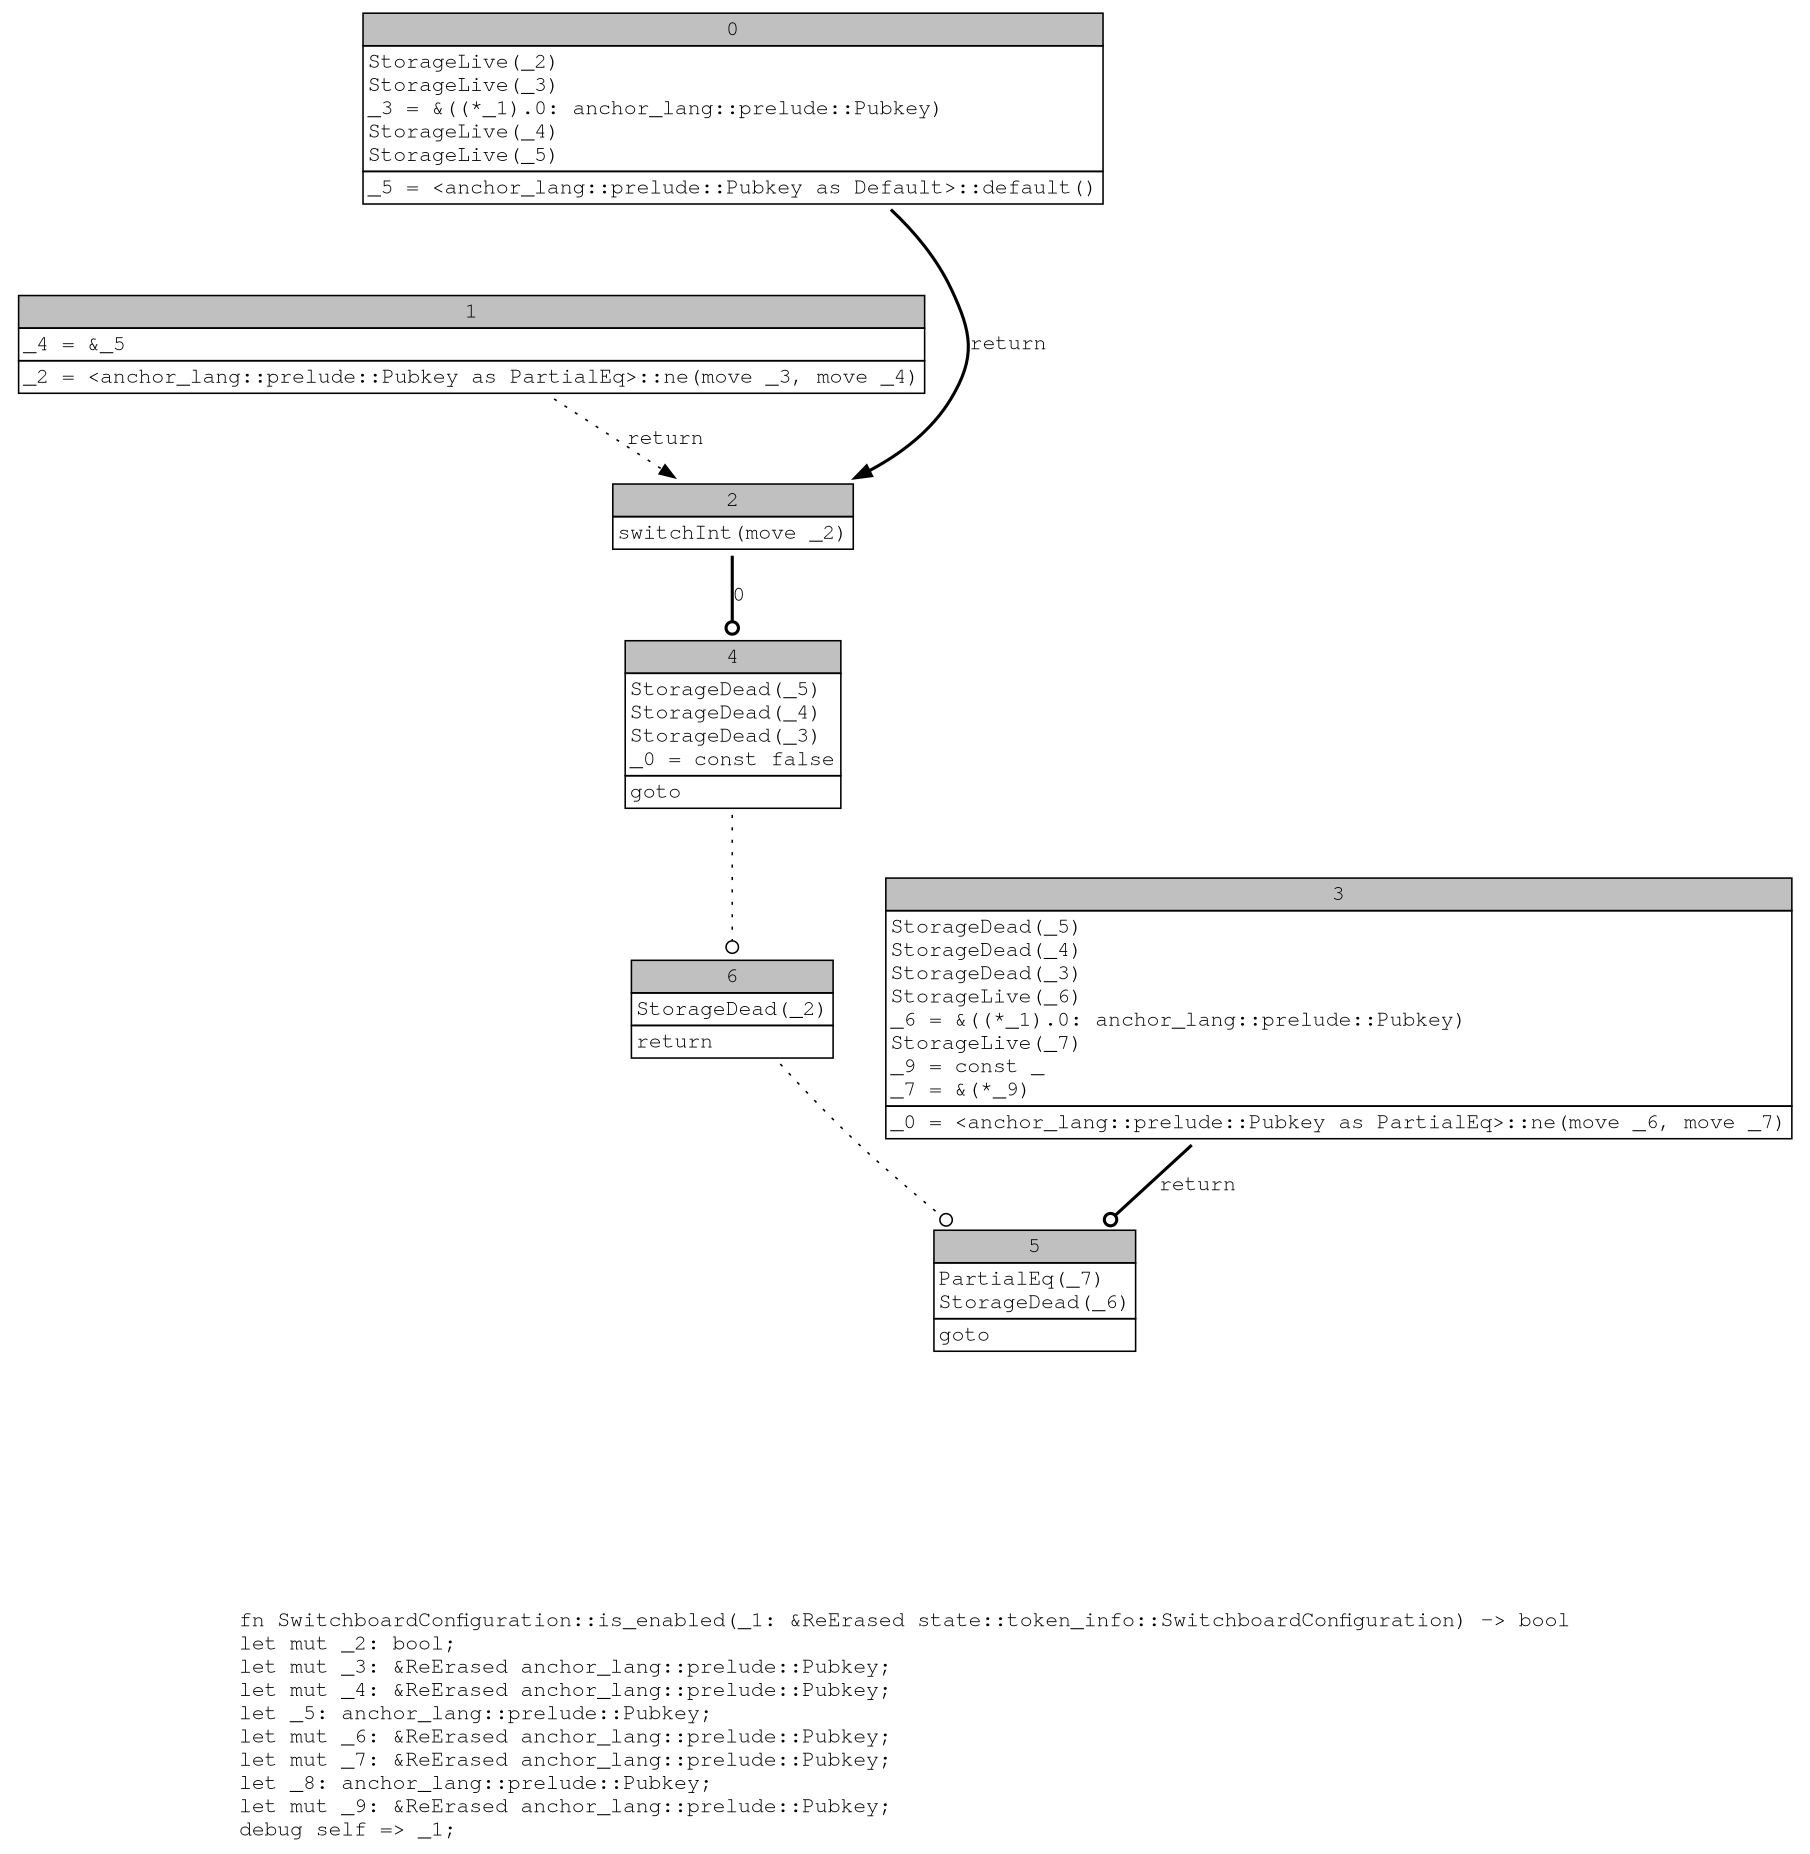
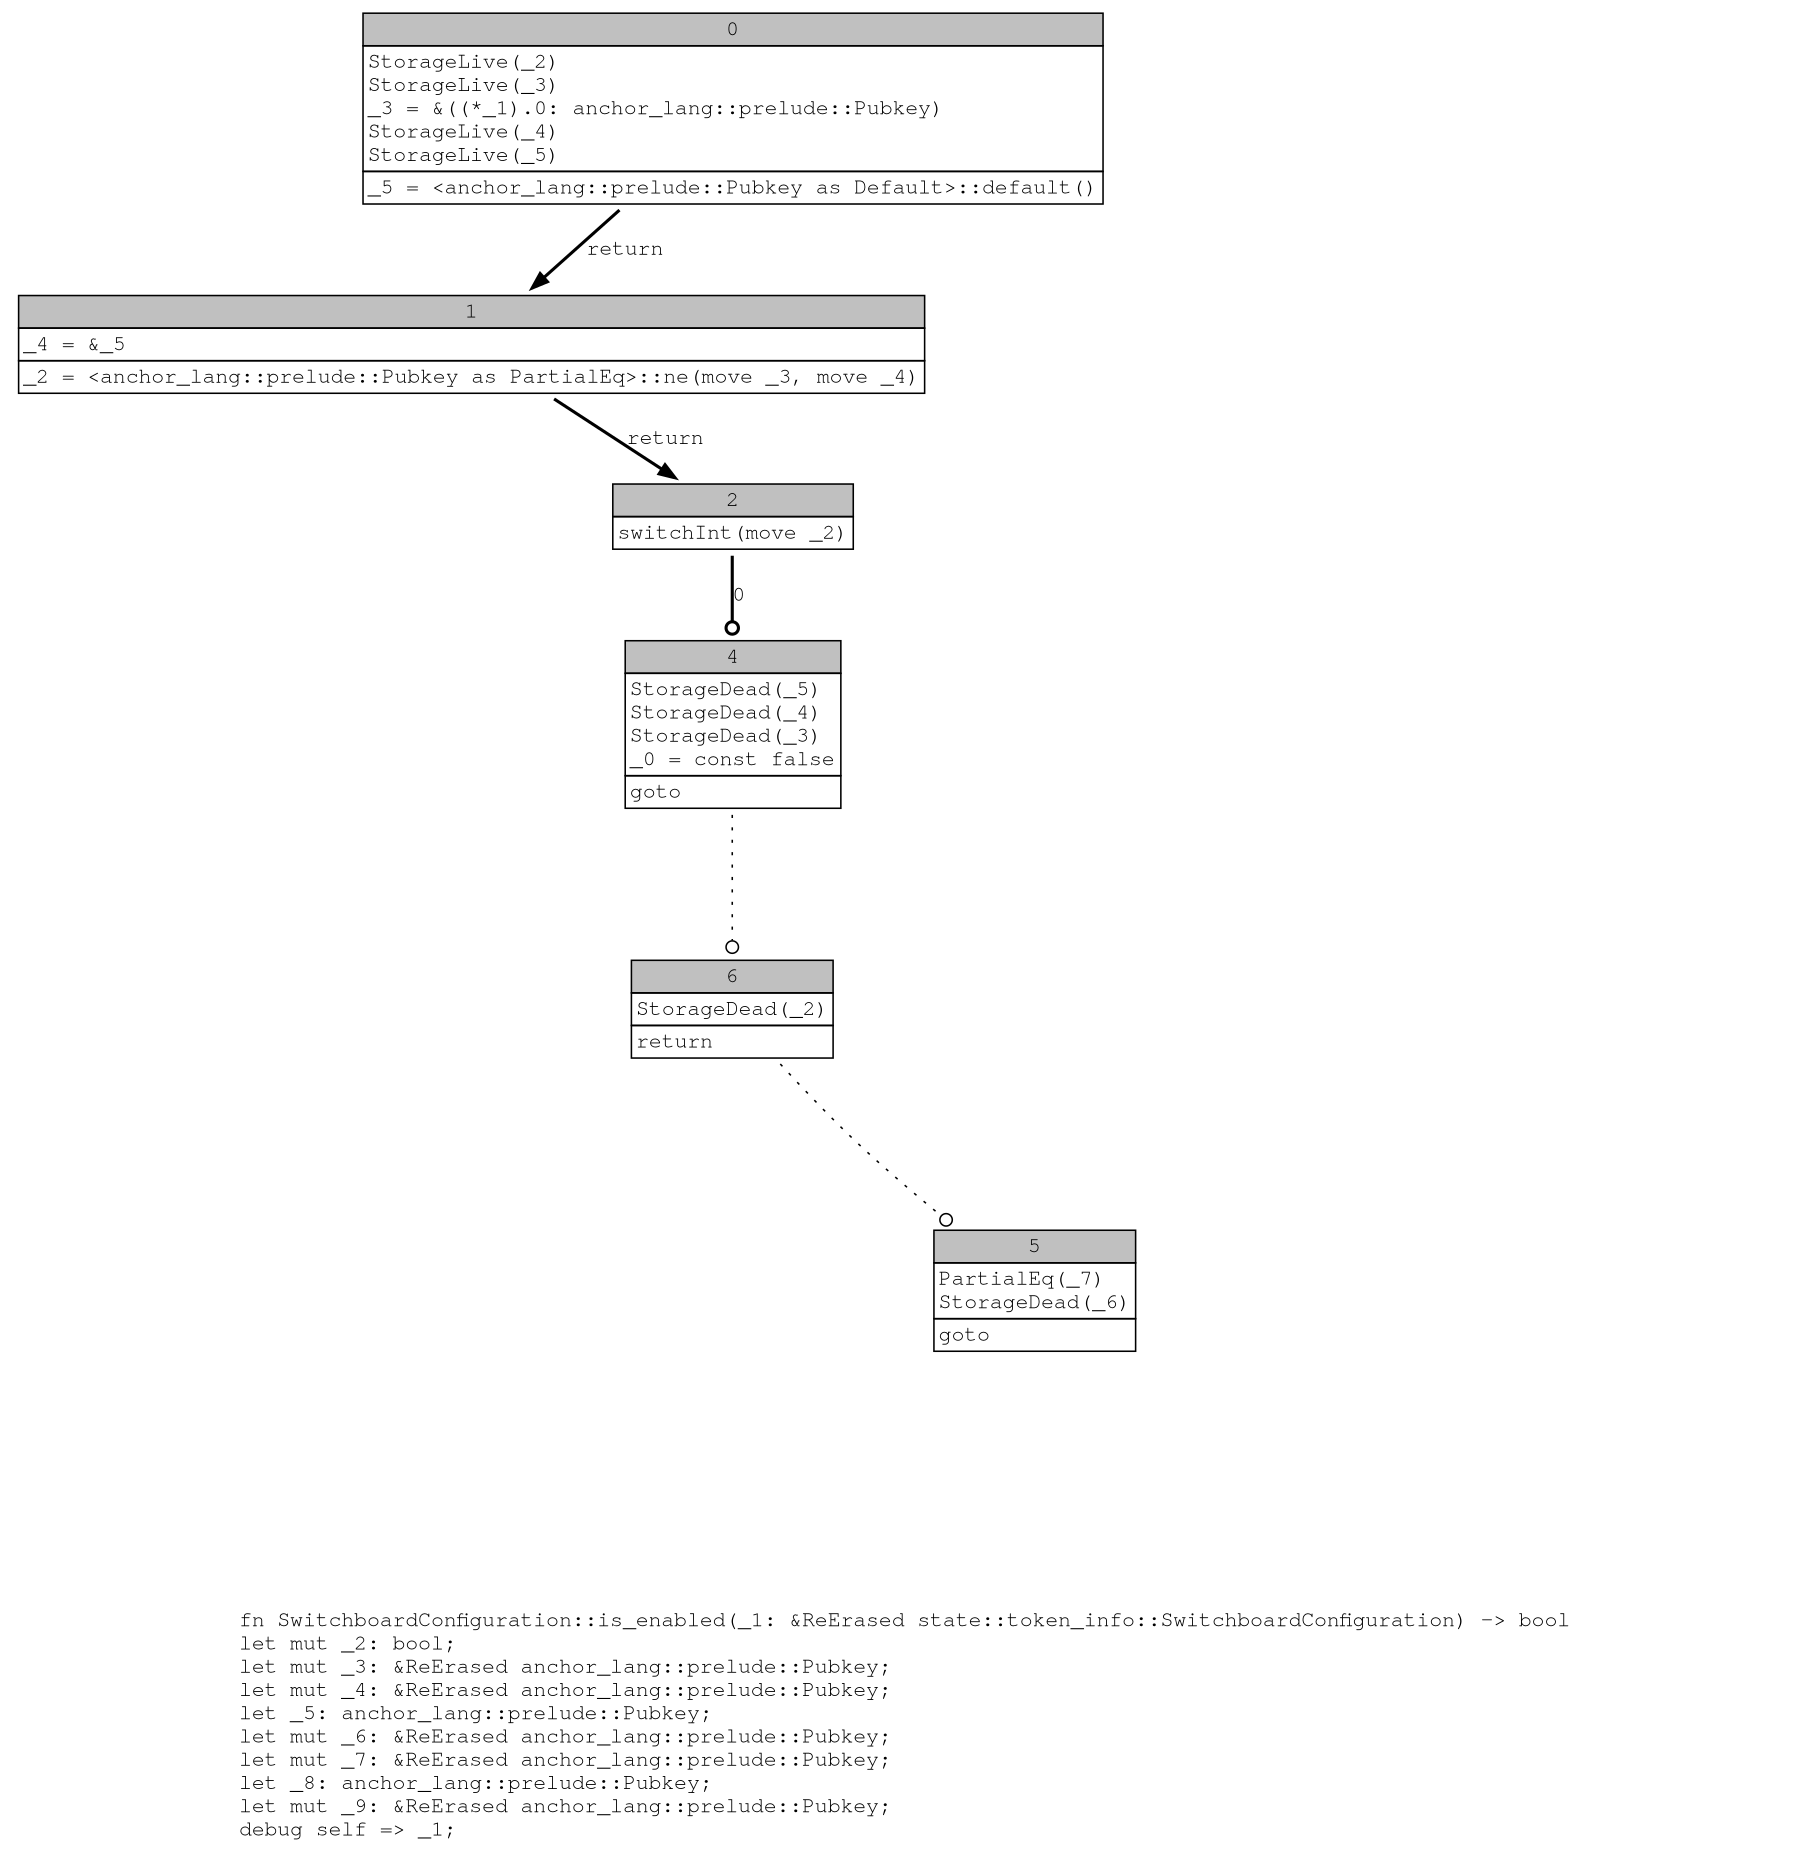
(968, 349) -> (582, 244)
(608, 434) -> (608, 434)
(1339, 1008) -> none
